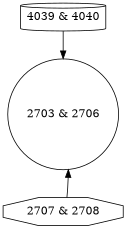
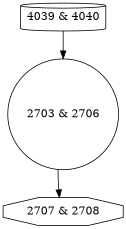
(68, 188) -> (58, 180)
